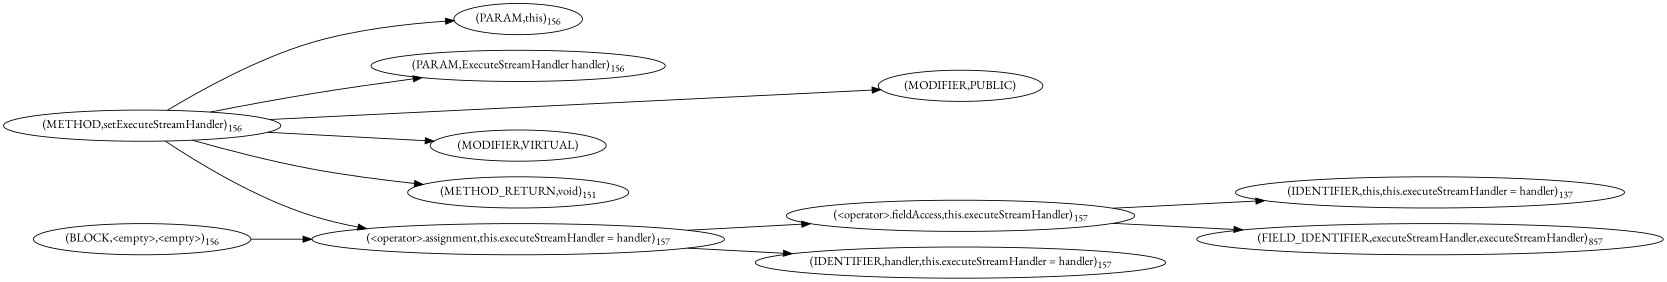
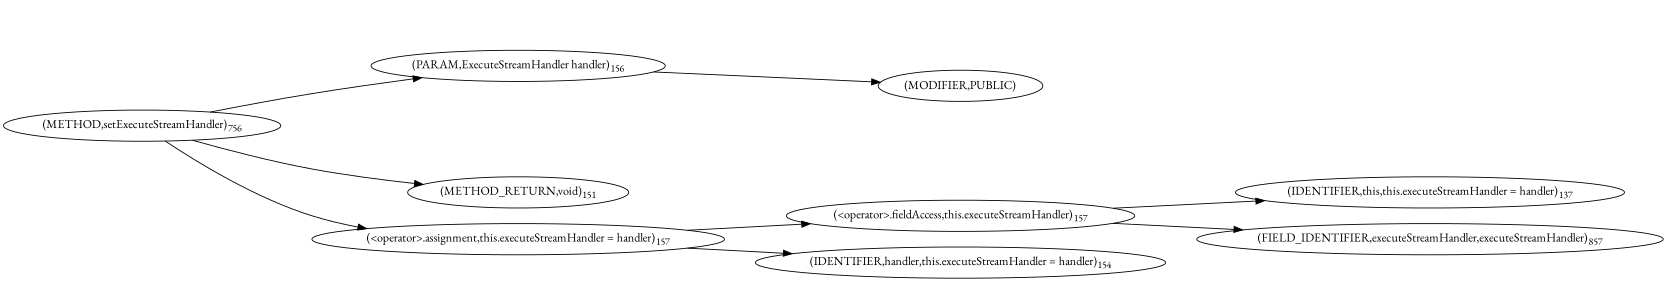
(518, 19) -> none
(571, 105) -> (762, 77)
(235, 124) -> (235, 124)
(518, 146) -> none
(142, 239) -> none
(1104, 261) -> (1104, 261)
